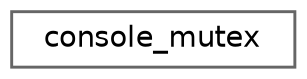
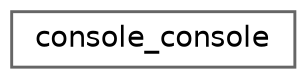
(153, 39) -> (153, 39)
